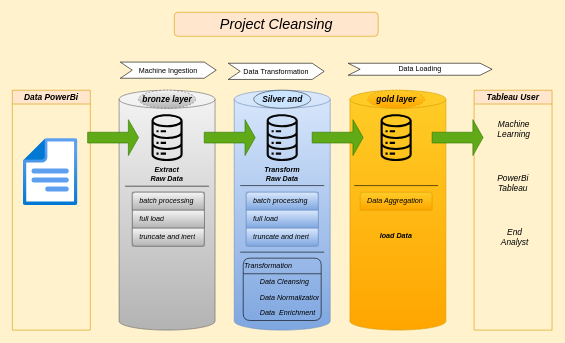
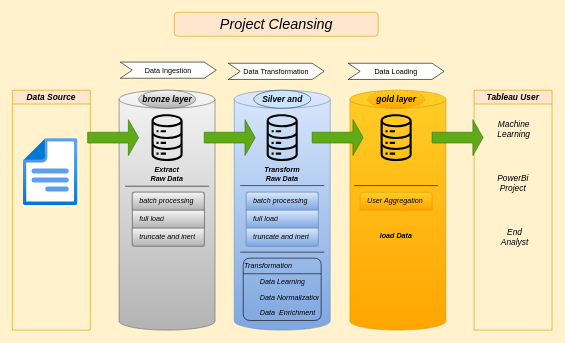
(420, 69) -> (396, 71)
(168, 71) -> (168, 71)
(51, 98) -> (51, 98)
(167, 99) -> (167, 99)
(513, 183) -> (513, 183)
(397, 201) -> (397, 201)
(286, 282) -> (284, 282)
